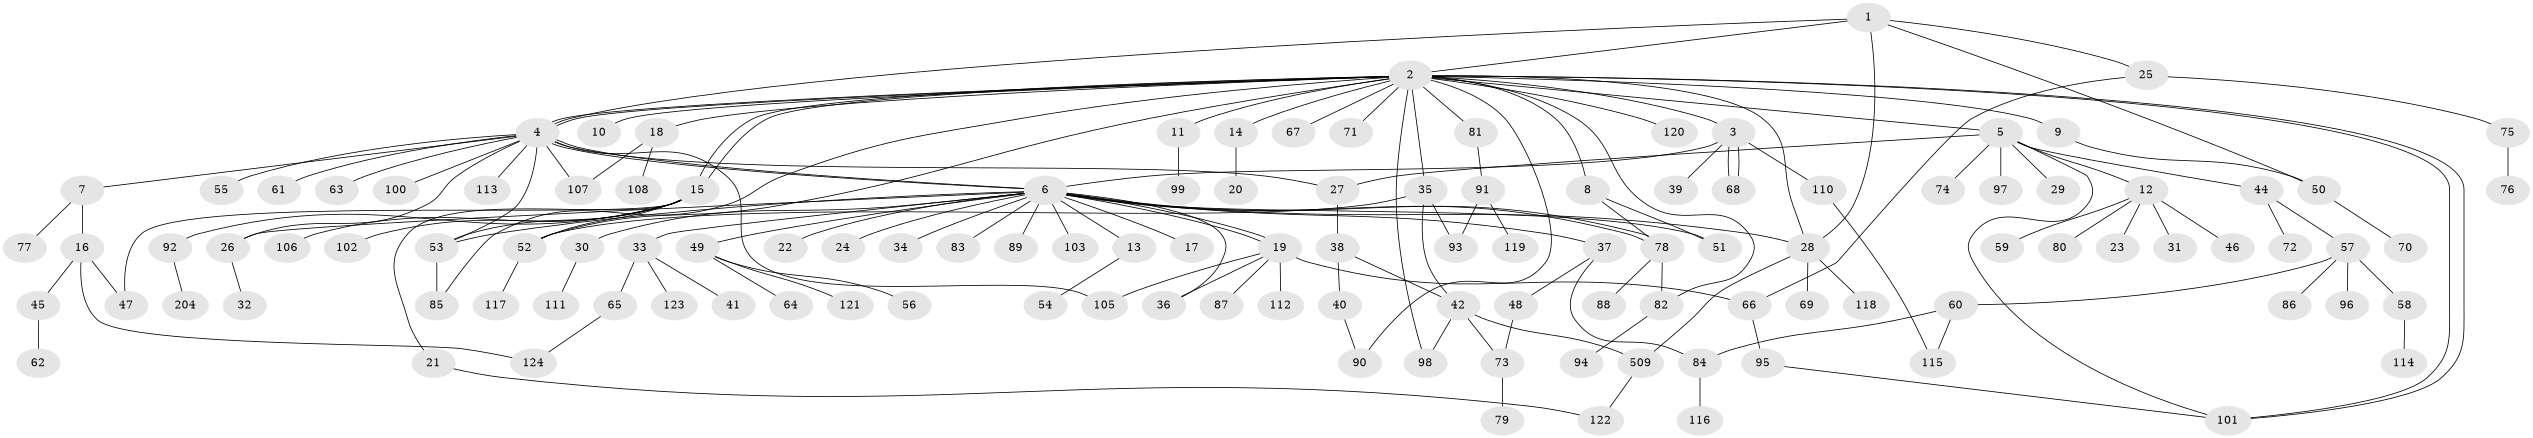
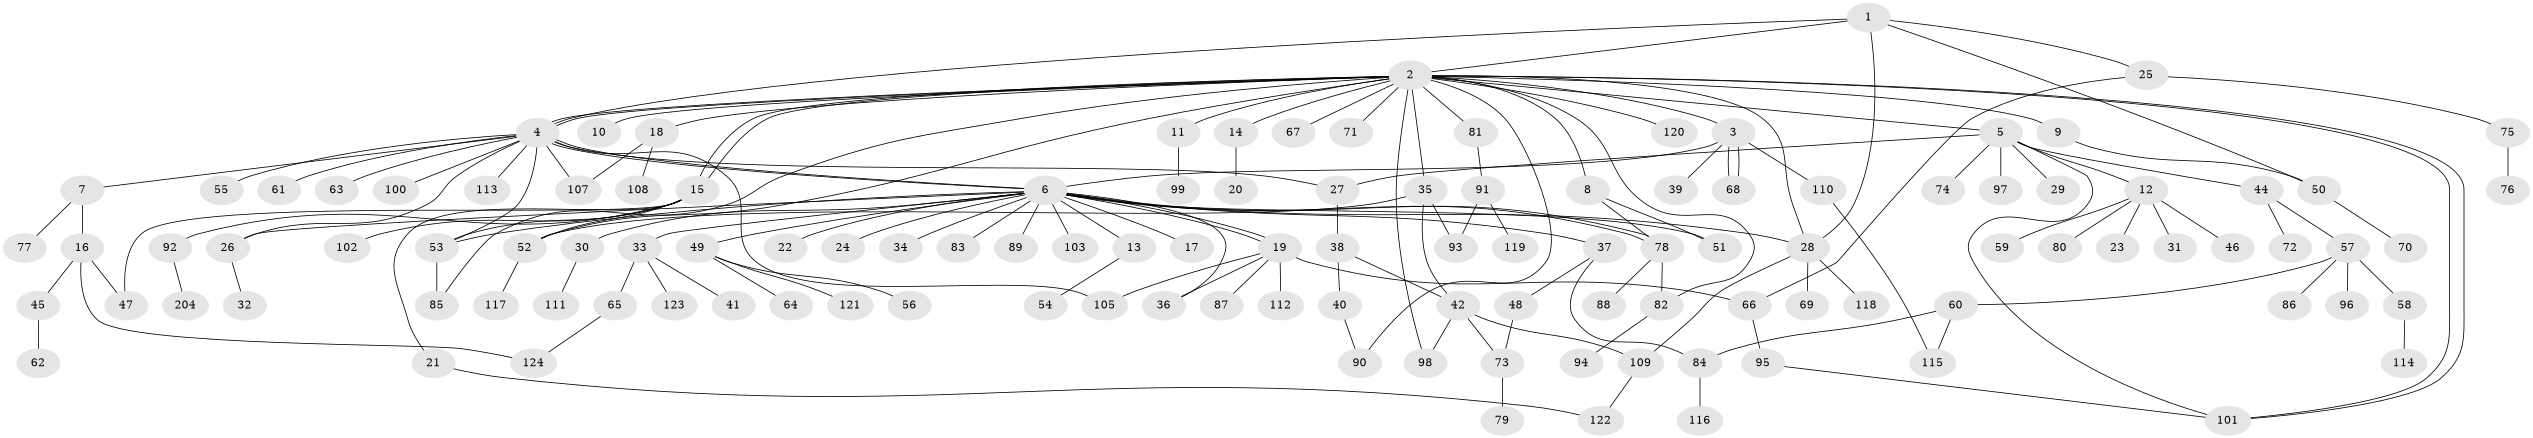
(287, 248) -> none
(1641, 363) -> (1641, 363)
